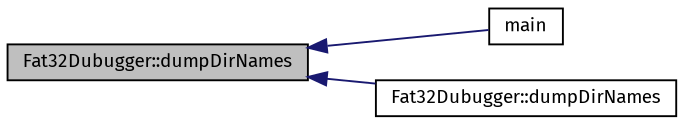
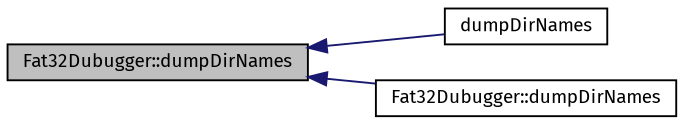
(526, 26) -> (526, 26)
